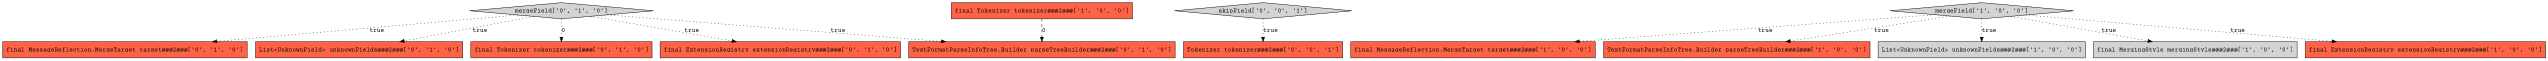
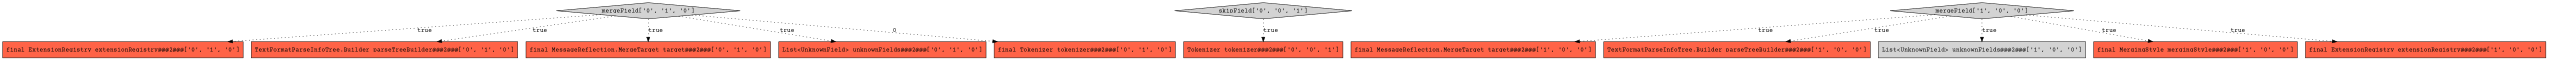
(1042, 11) -> none
(2195, 50) -> (2196, 50)
